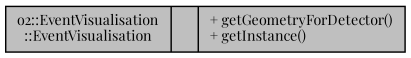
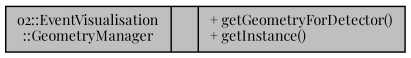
(88, 36) -> (88, 36)
